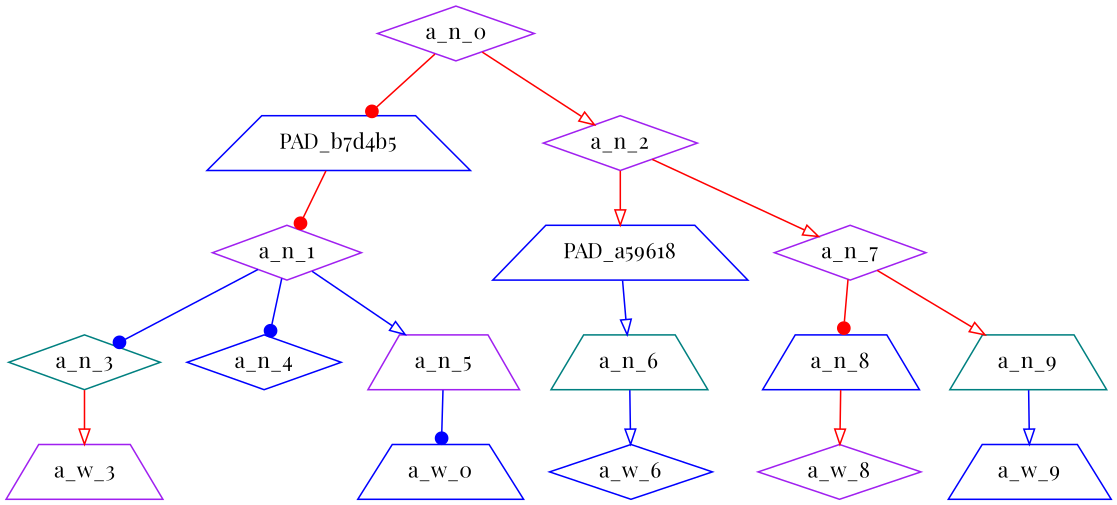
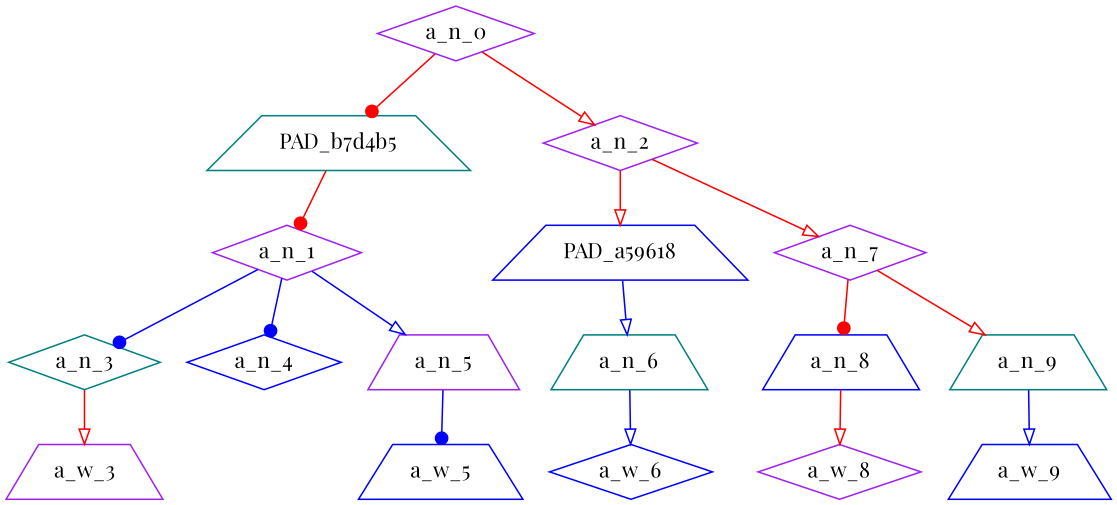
(339, 143) -> (339, 143)
(441, 472) -> (441, 472)
